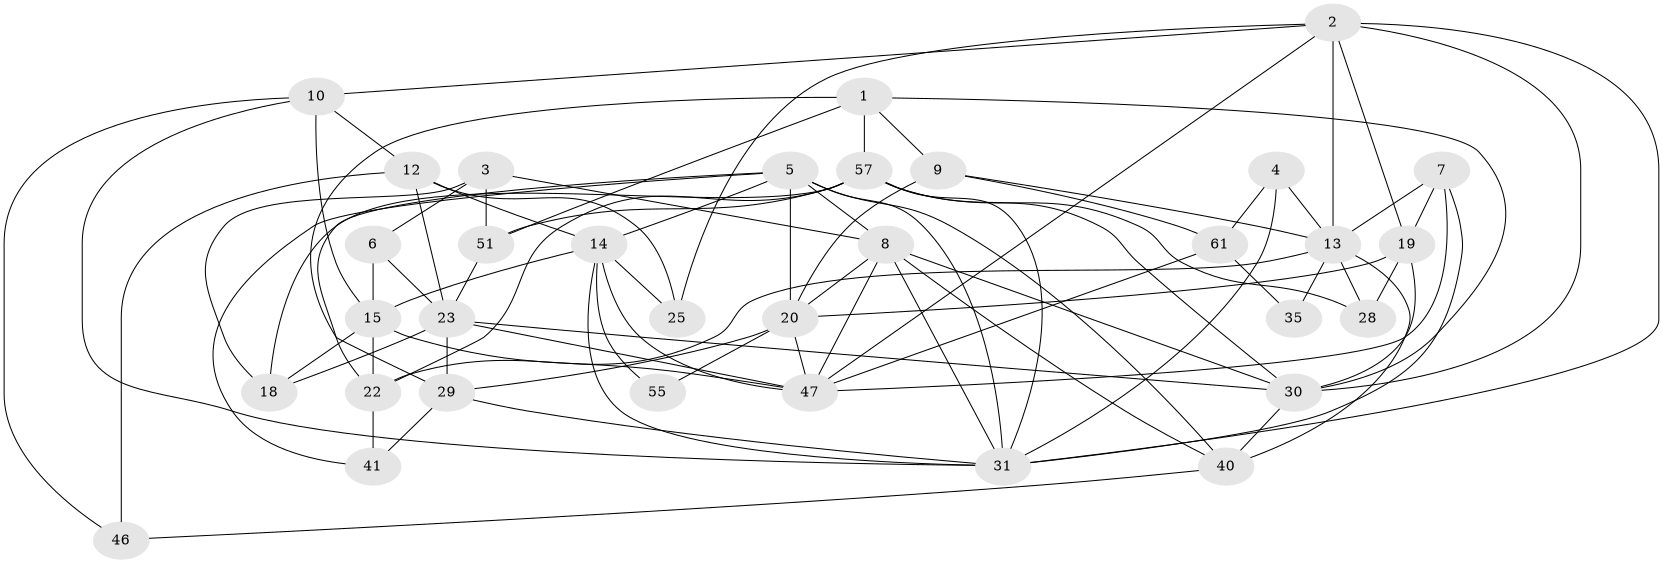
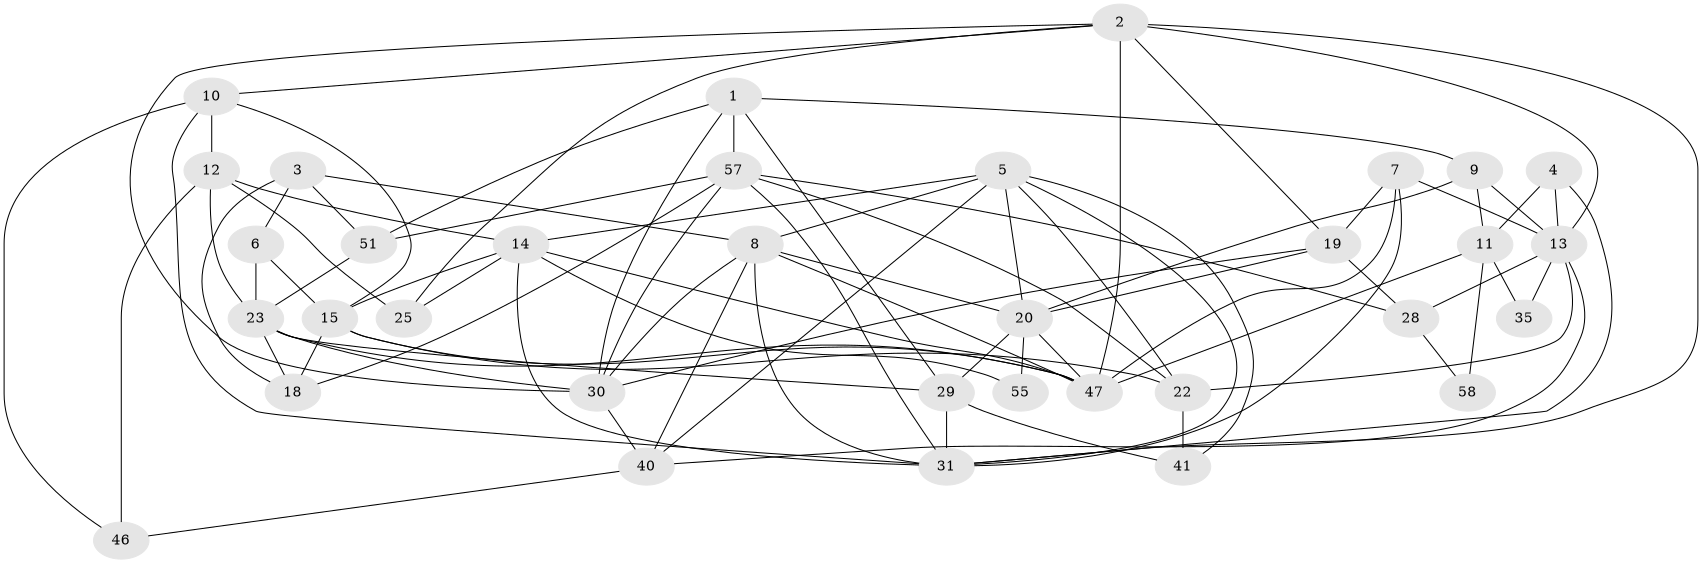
(1220, 245) -> (1485, 245)
none -> (1468, 393)
